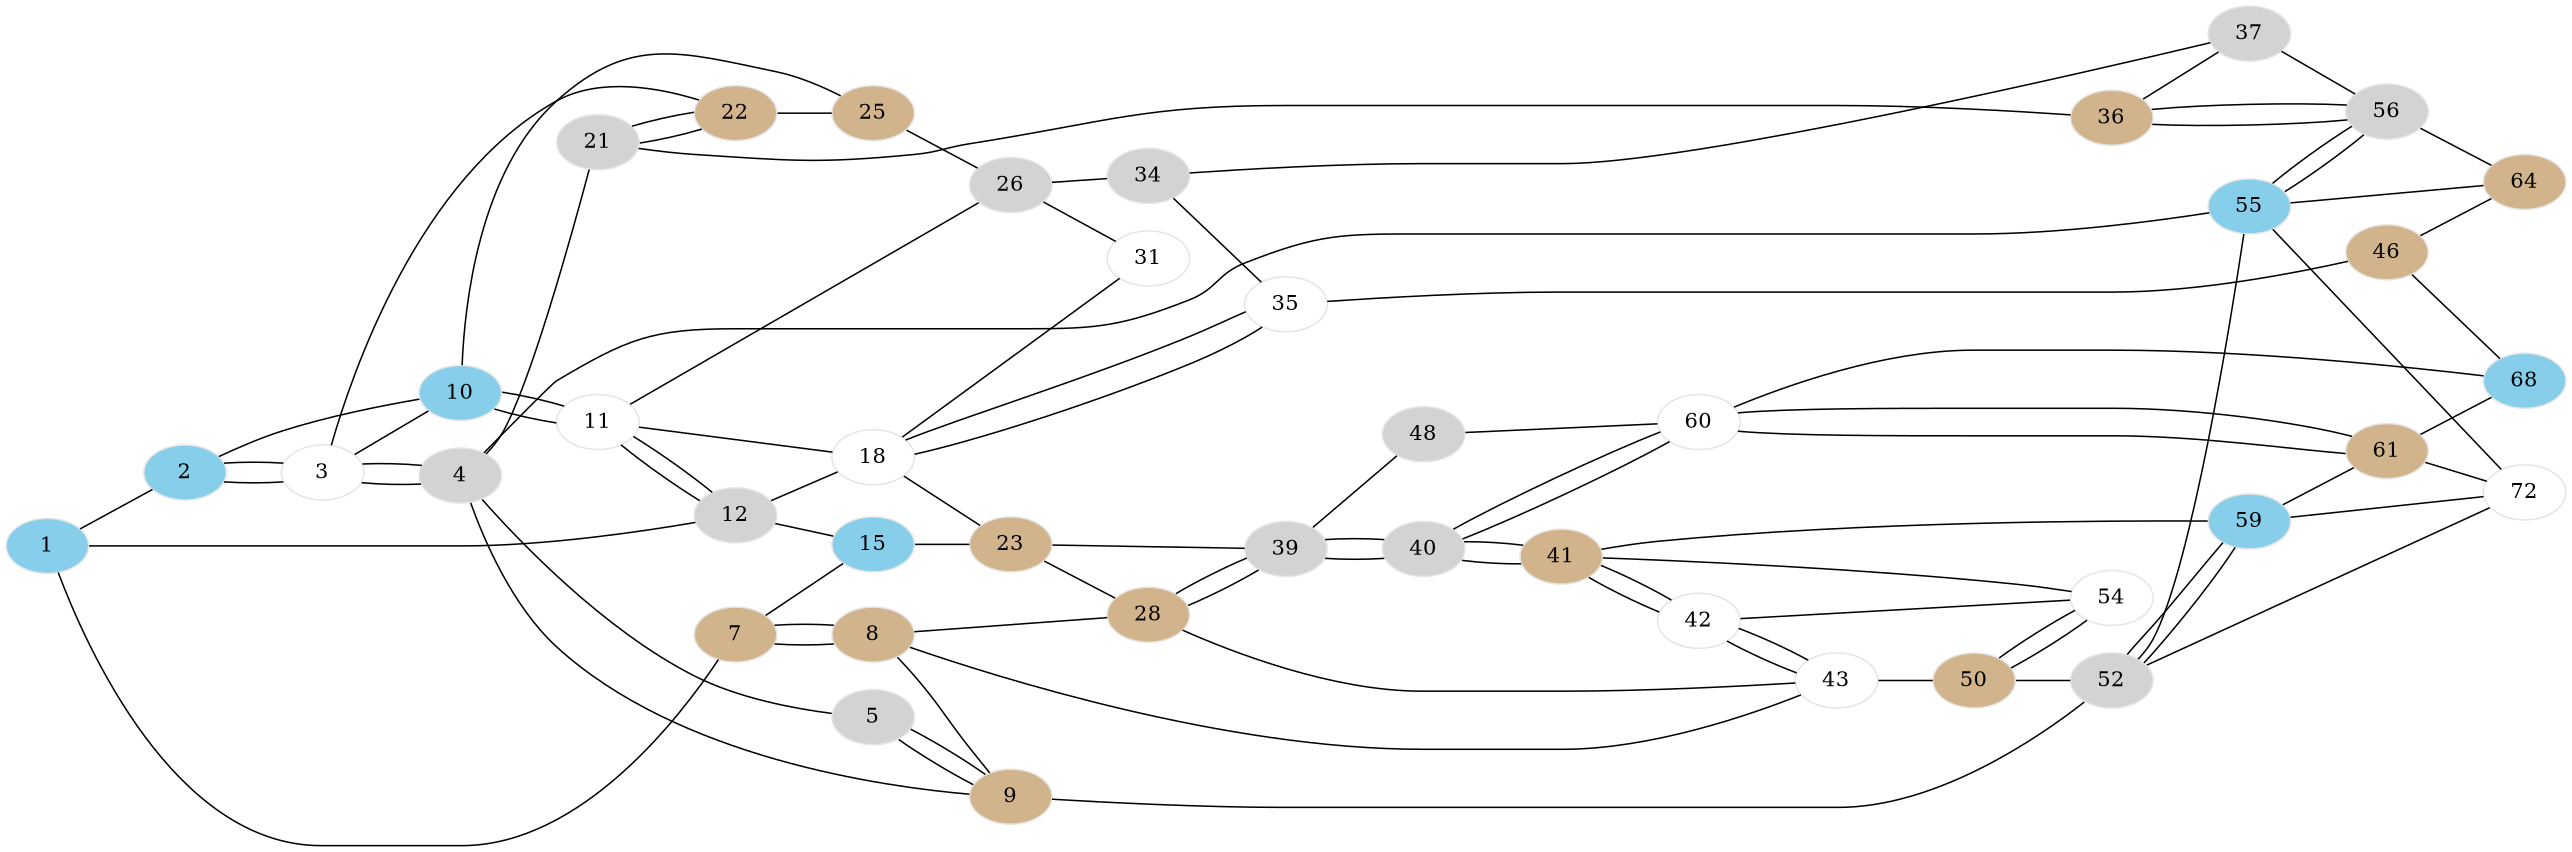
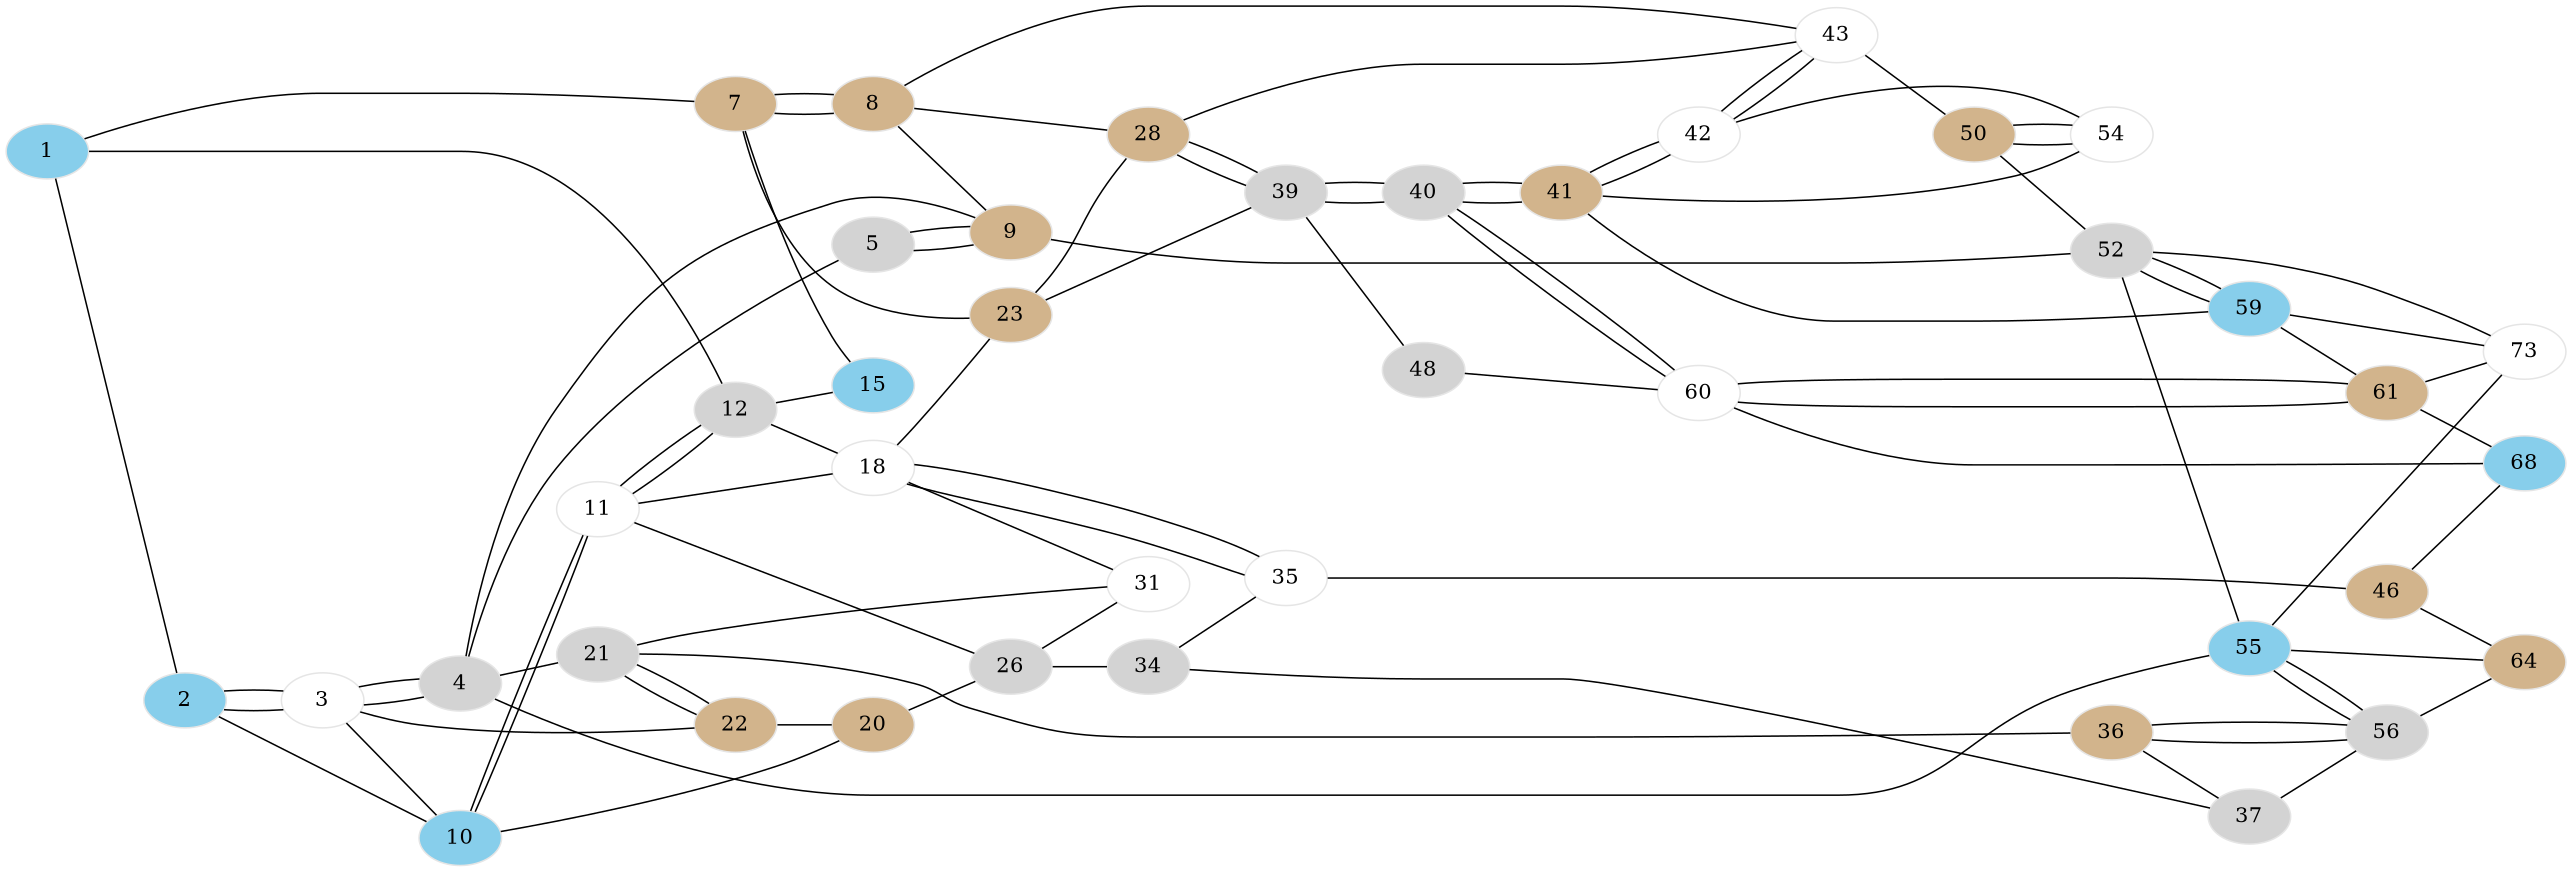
(873, 113) -> (873, 725)
(2525, 492) -> (2525, 352)
(942, 544) -> (824, 279)
none -> (883, 608)
